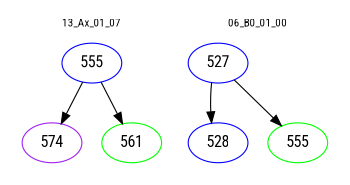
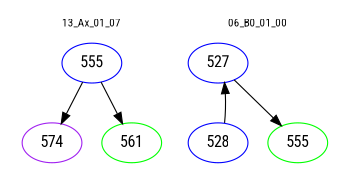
(211, 97) -> (225, 108)
